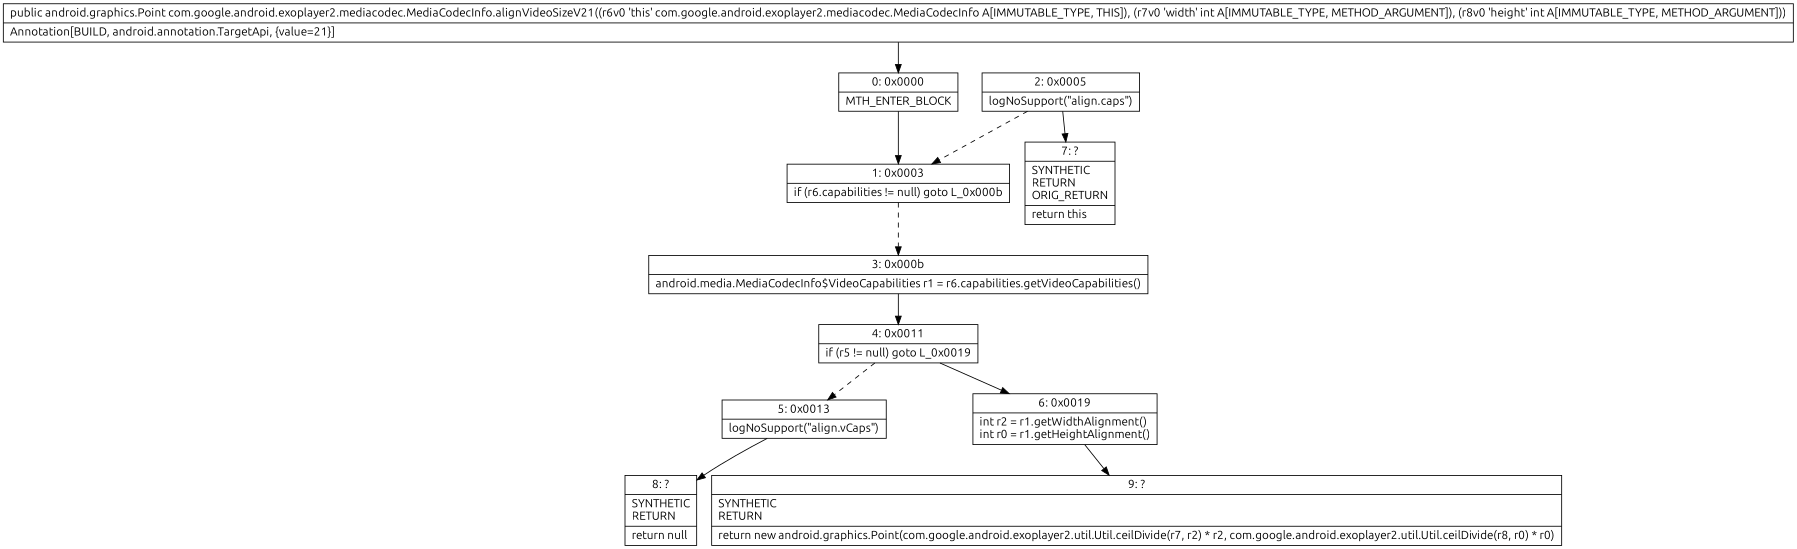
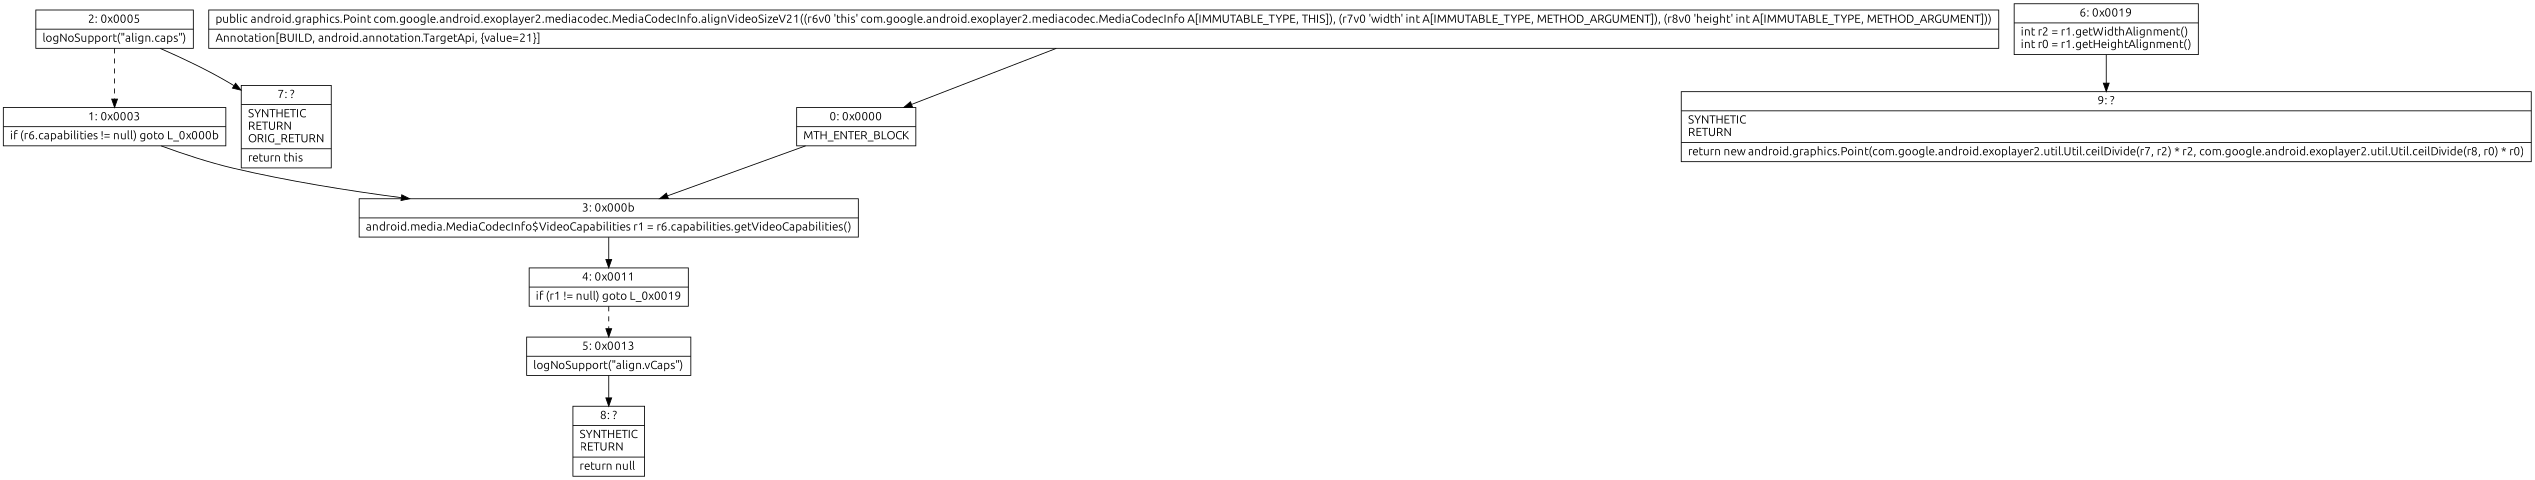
(898, 133) -> (737, 171)
(898, 225) -> (280, 178)
(898, 353) -> (609, 296)
(971, 377) -> none
